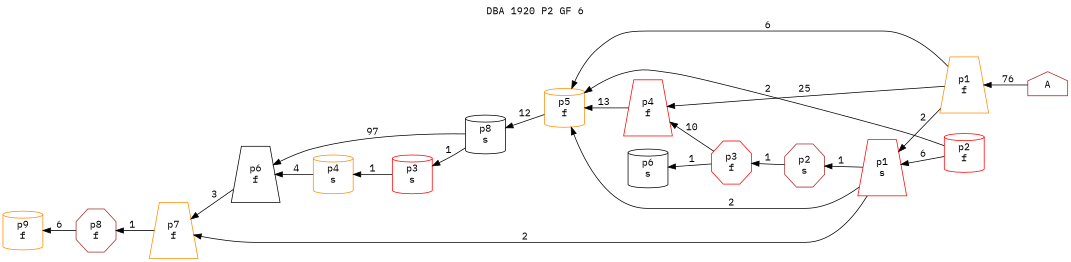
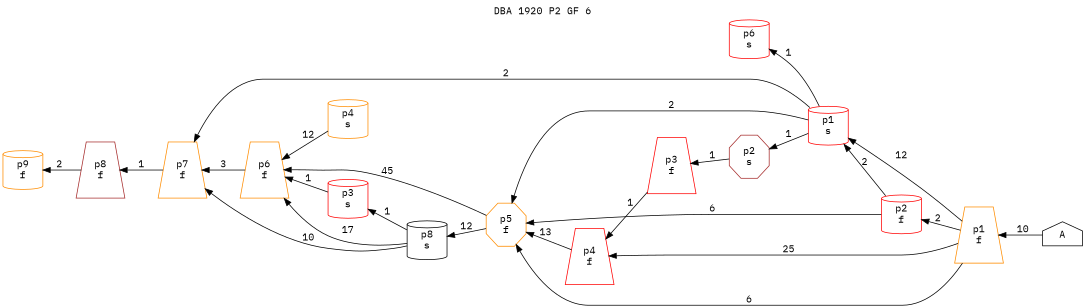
(1008, 79) -> (1023, 230)
(1048, 85) -> (1063, 235)
(768, 89) -> (713, 209)
(565, 108) -> (506, 225)
(923, 118) -> (901, 156)
(692, 127) -> (631, 203)
(373, 132) -> (348, 230)
(923, 154) -> (865, 162)
(732, 163) -> (672, 166)
(694, 165) -> (801, 76)
(648, 168) -> (749, 39)
(882, 168) -> (828, 126)
(297, 169) -> (308, 135)
(256, 174) -> (265, 170)
(377, 174) -> (310, 186)
none -> (392, 179)
(59, 225) -> (59, 164)
none -> (945, 226)
(96, 231) -> (100, 170)
none -> (303, 243)
